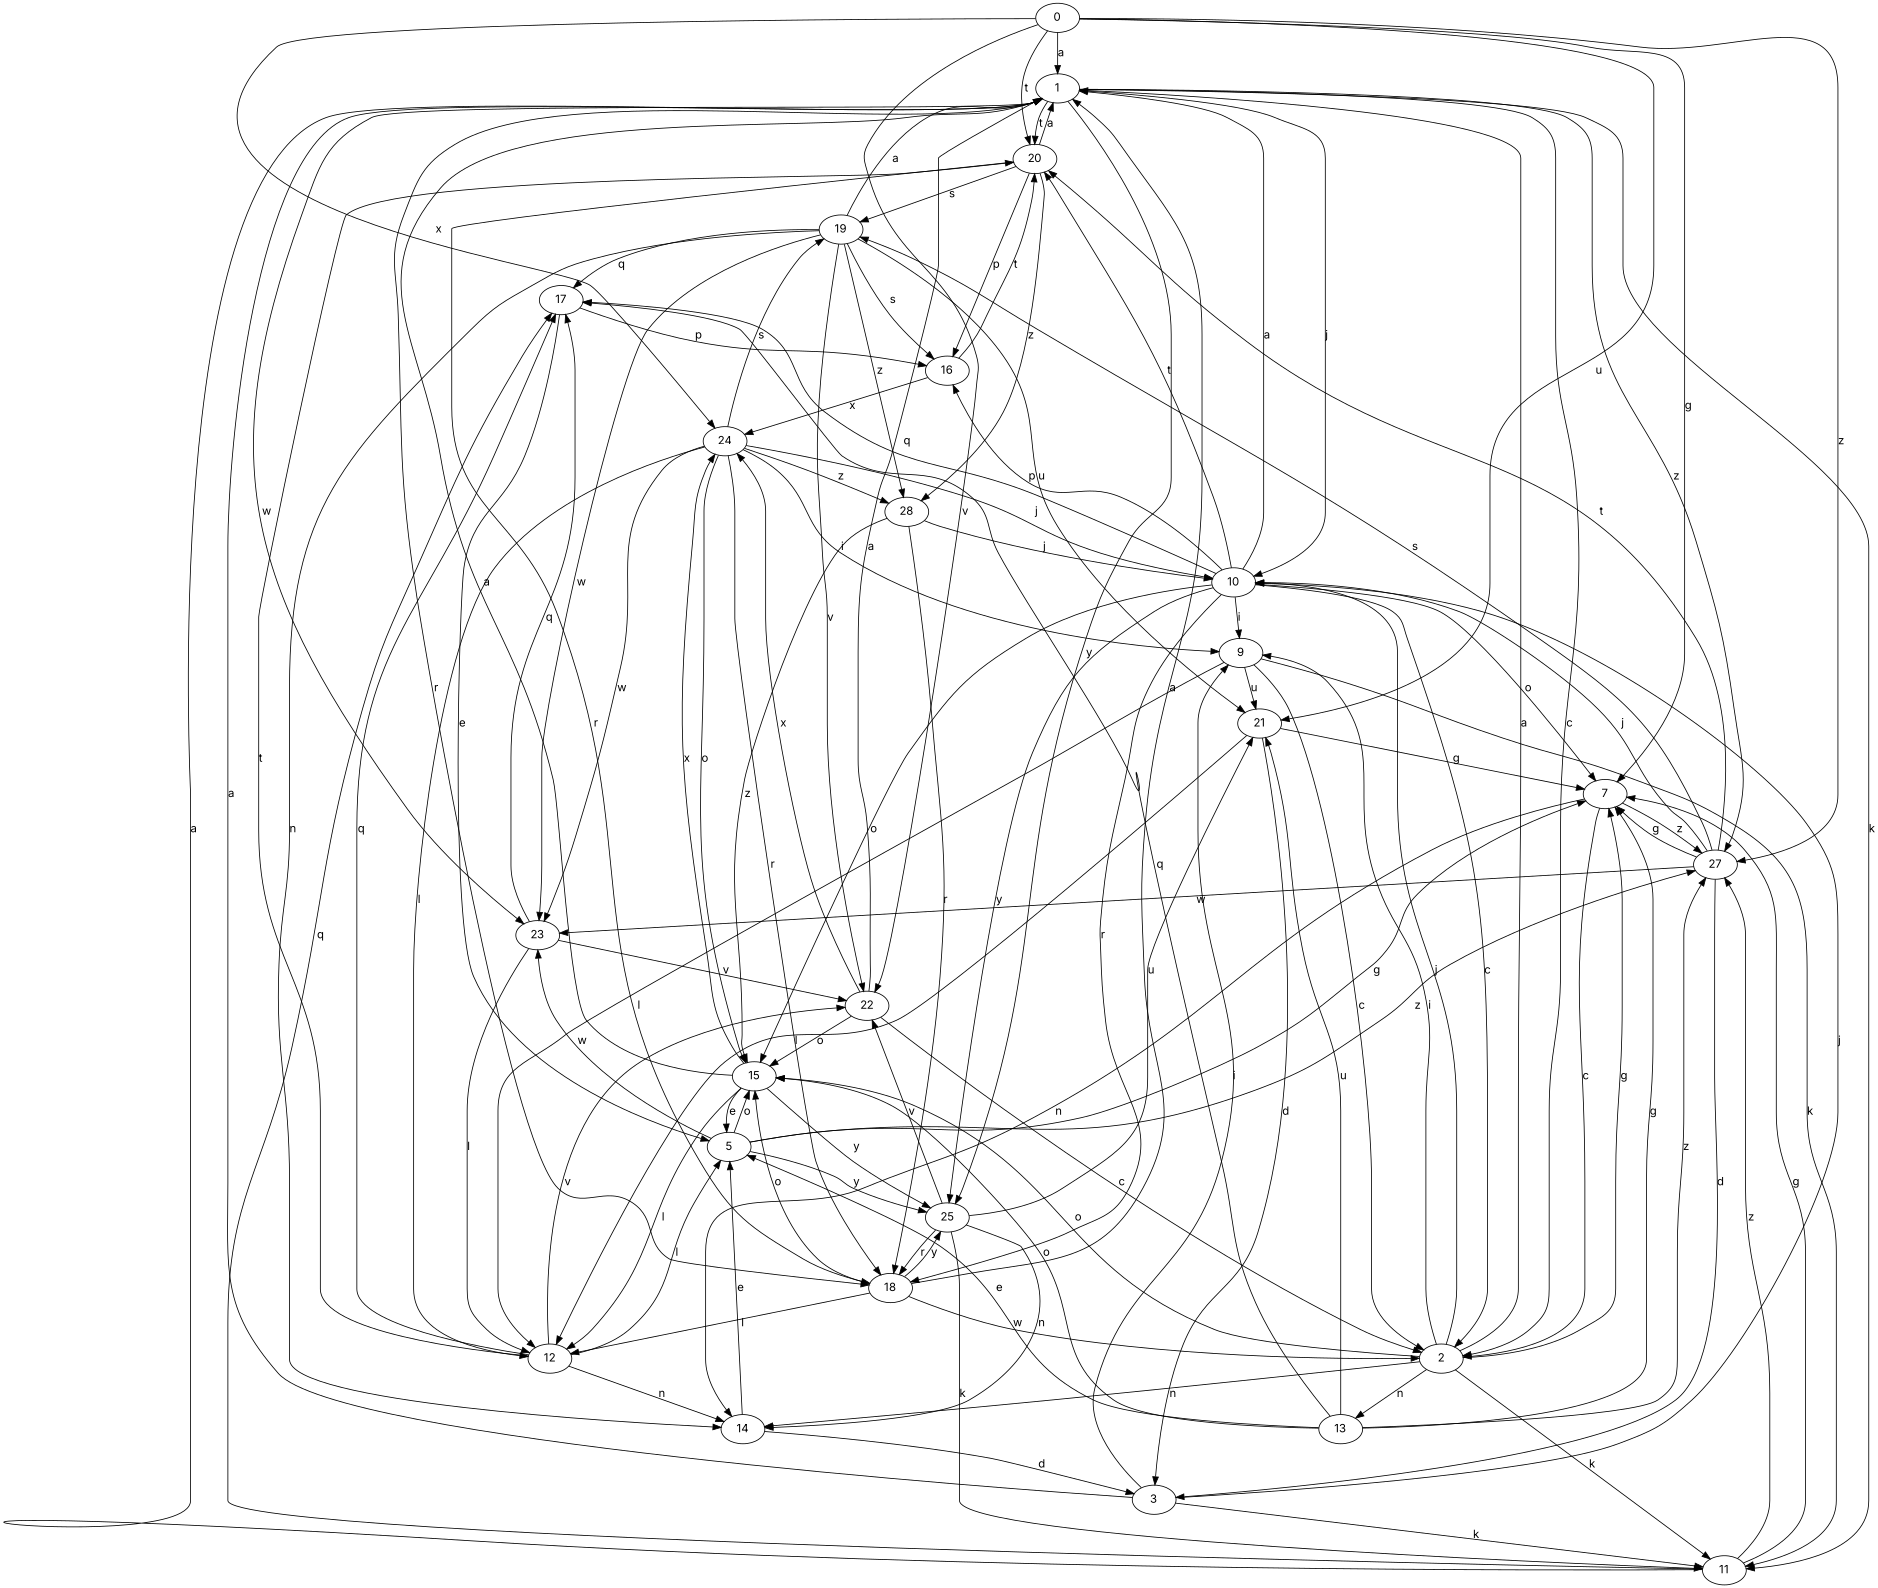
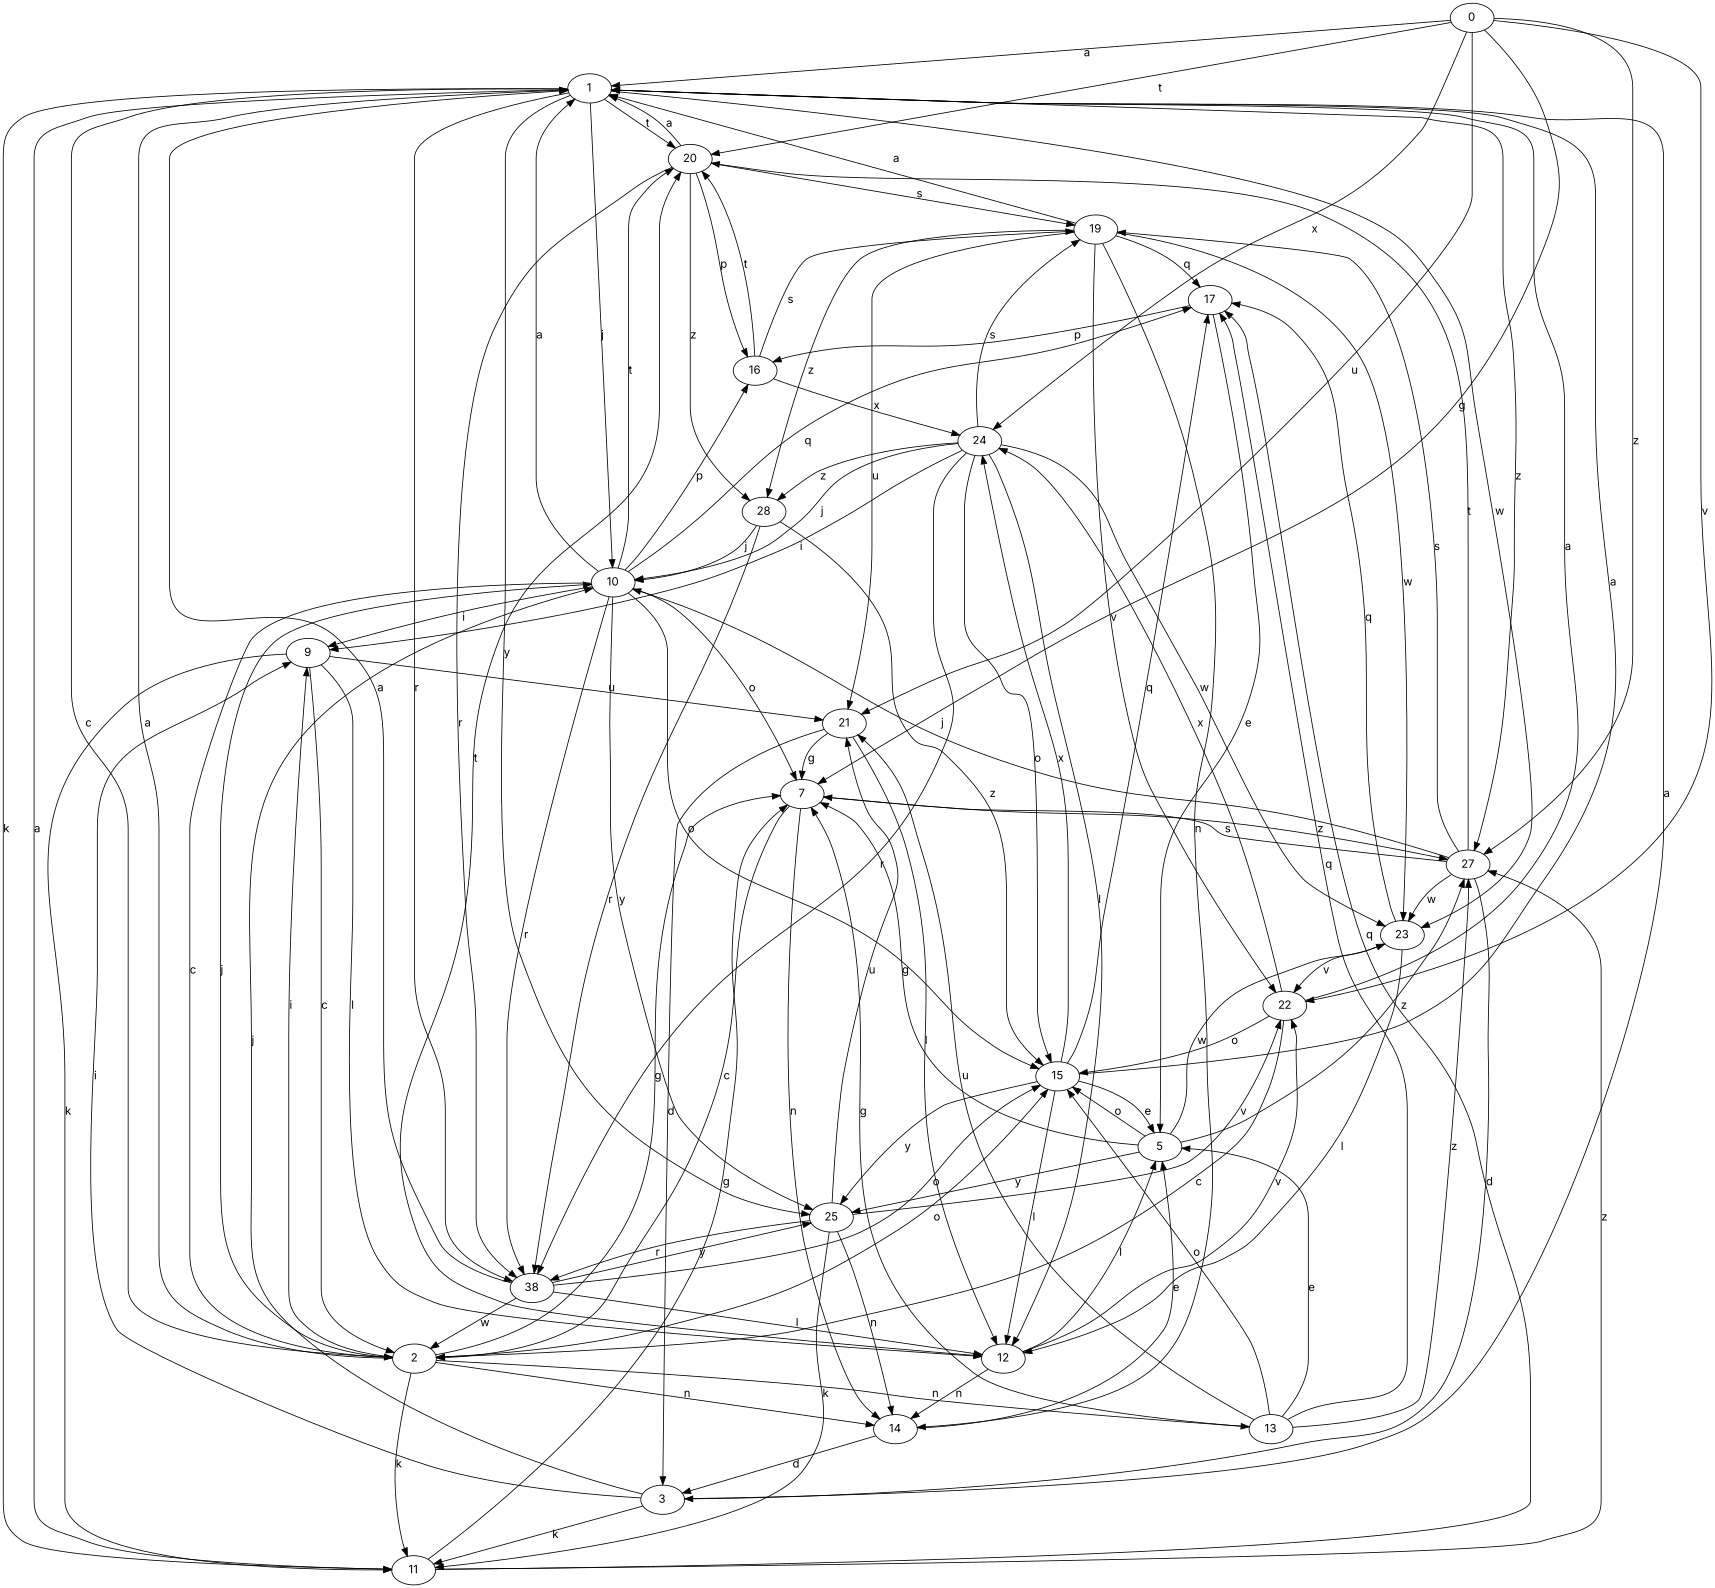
(881, 303) -> (872, 246)
(1656, 829) -> (1228, 829)
(357, 880) -> (1144, 695)
(891, 1288) -> (532, 1288)
